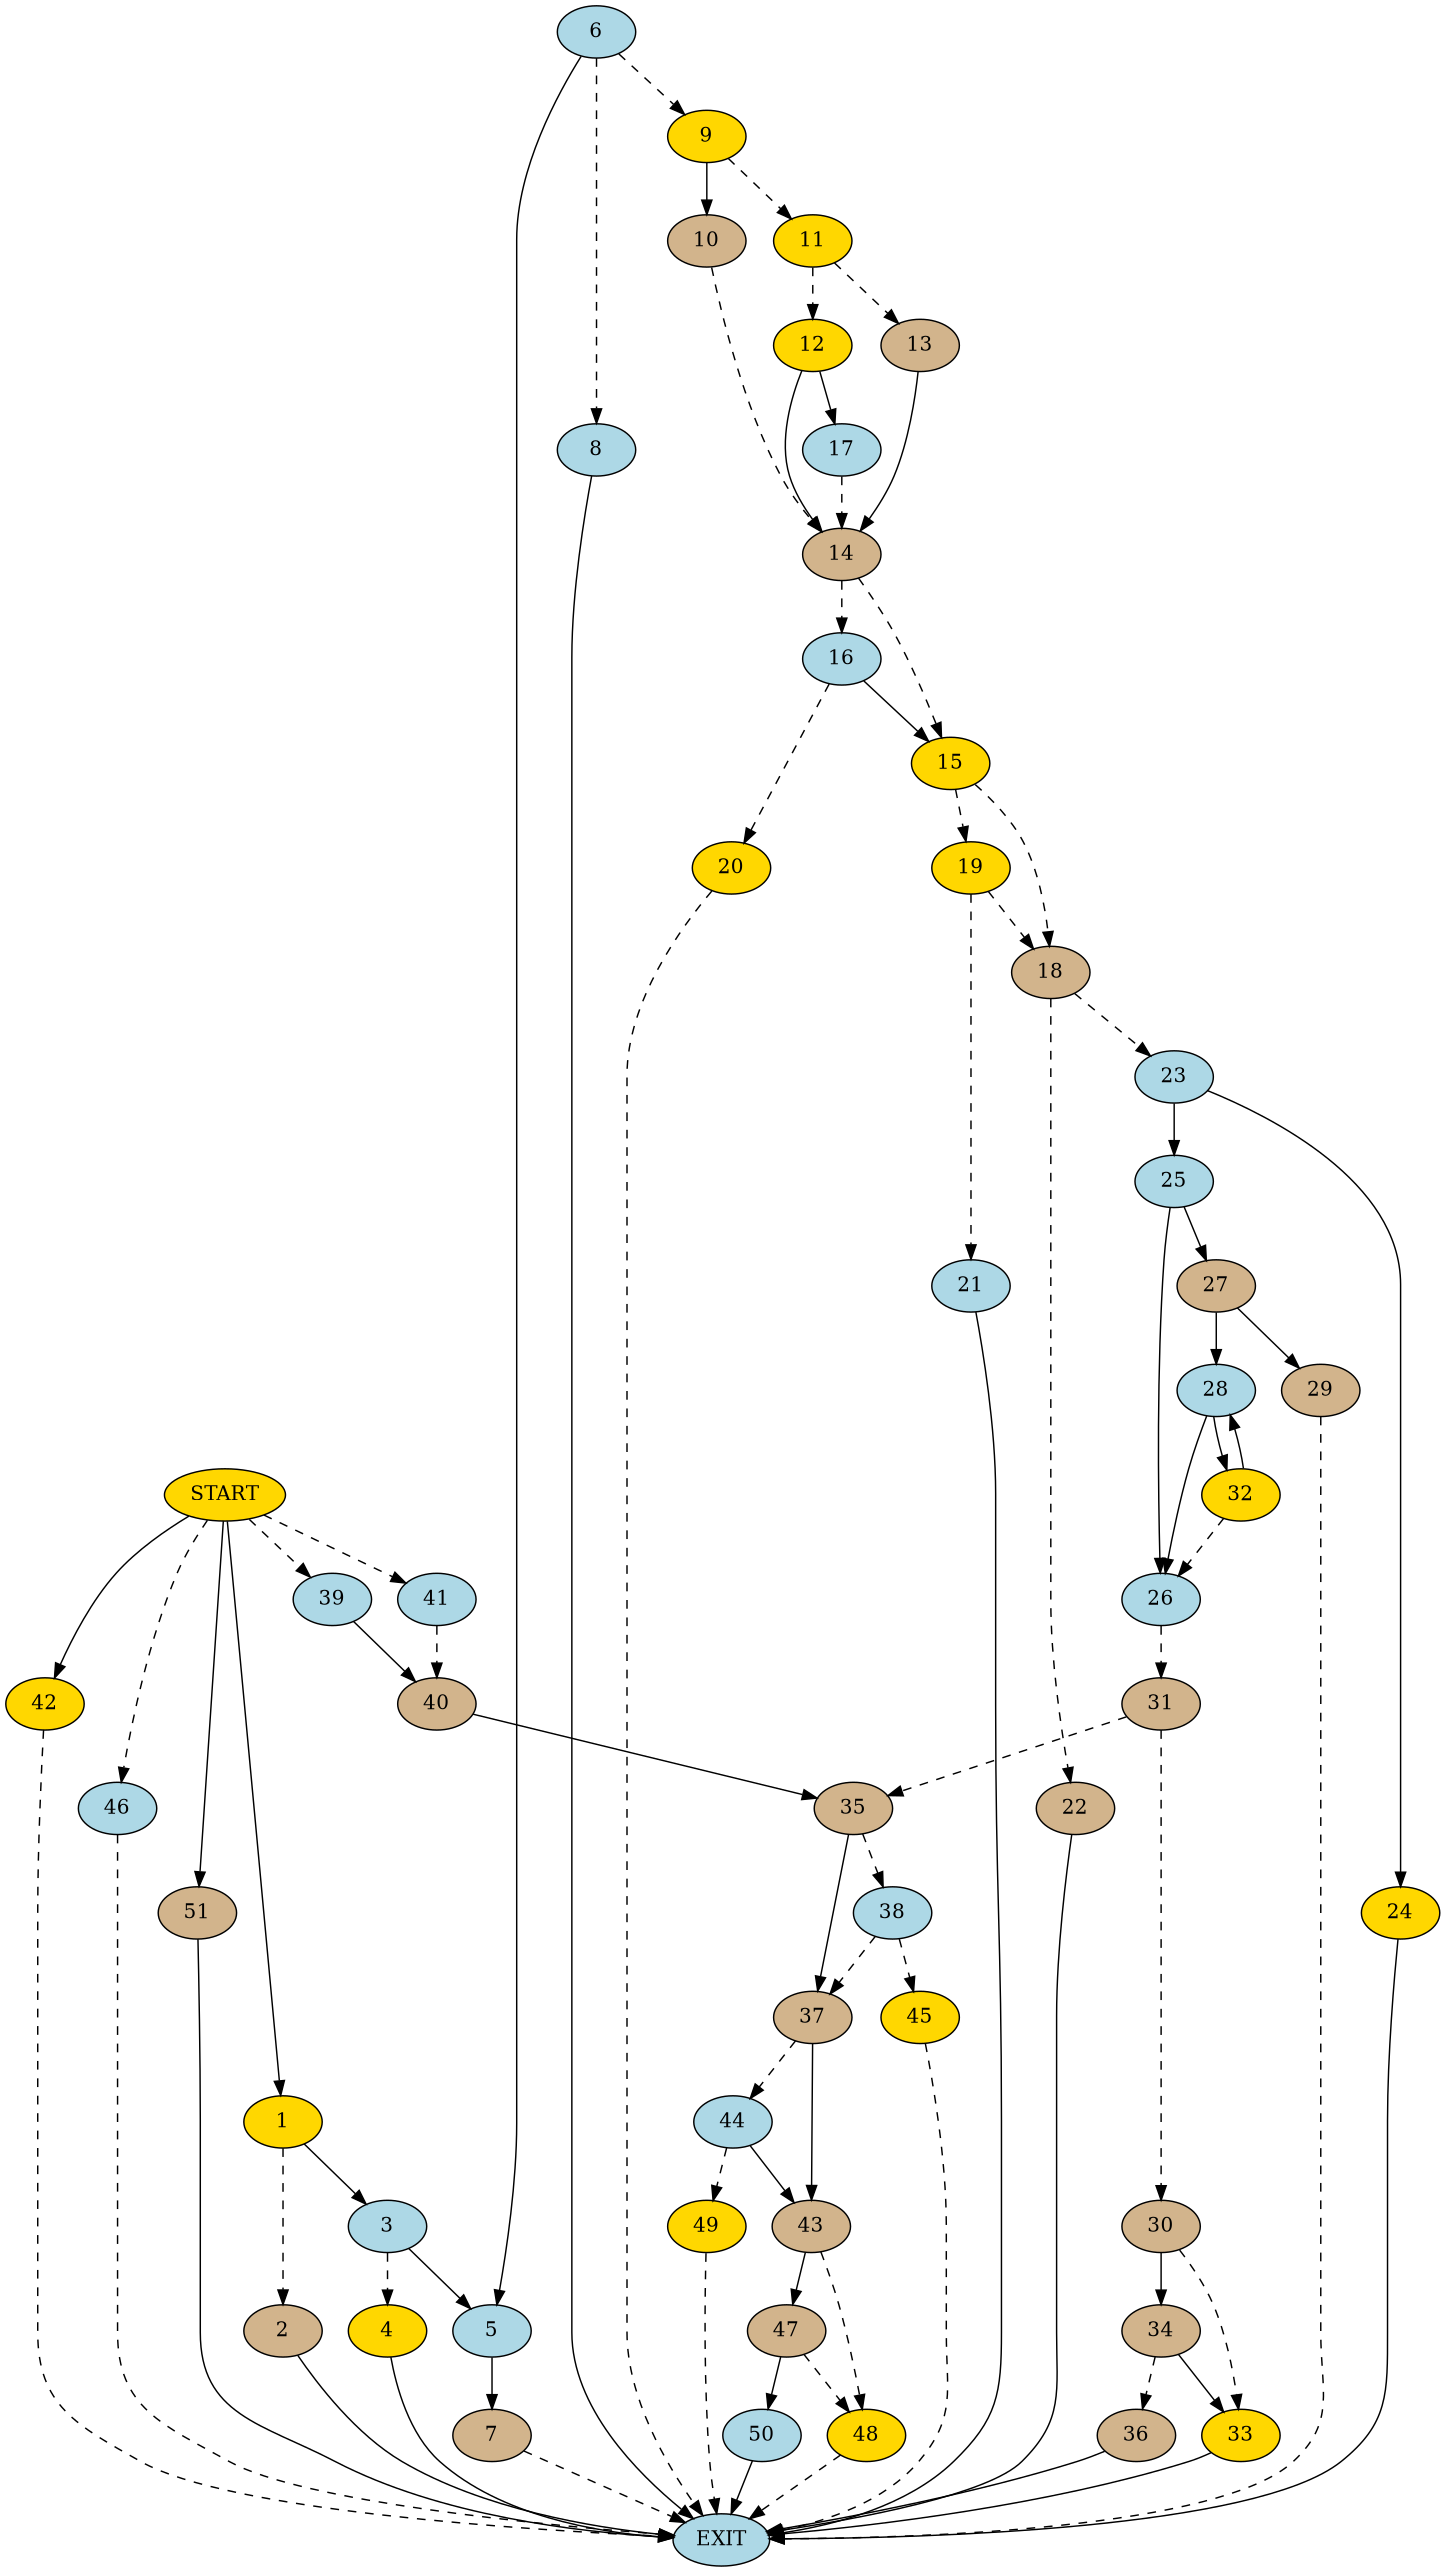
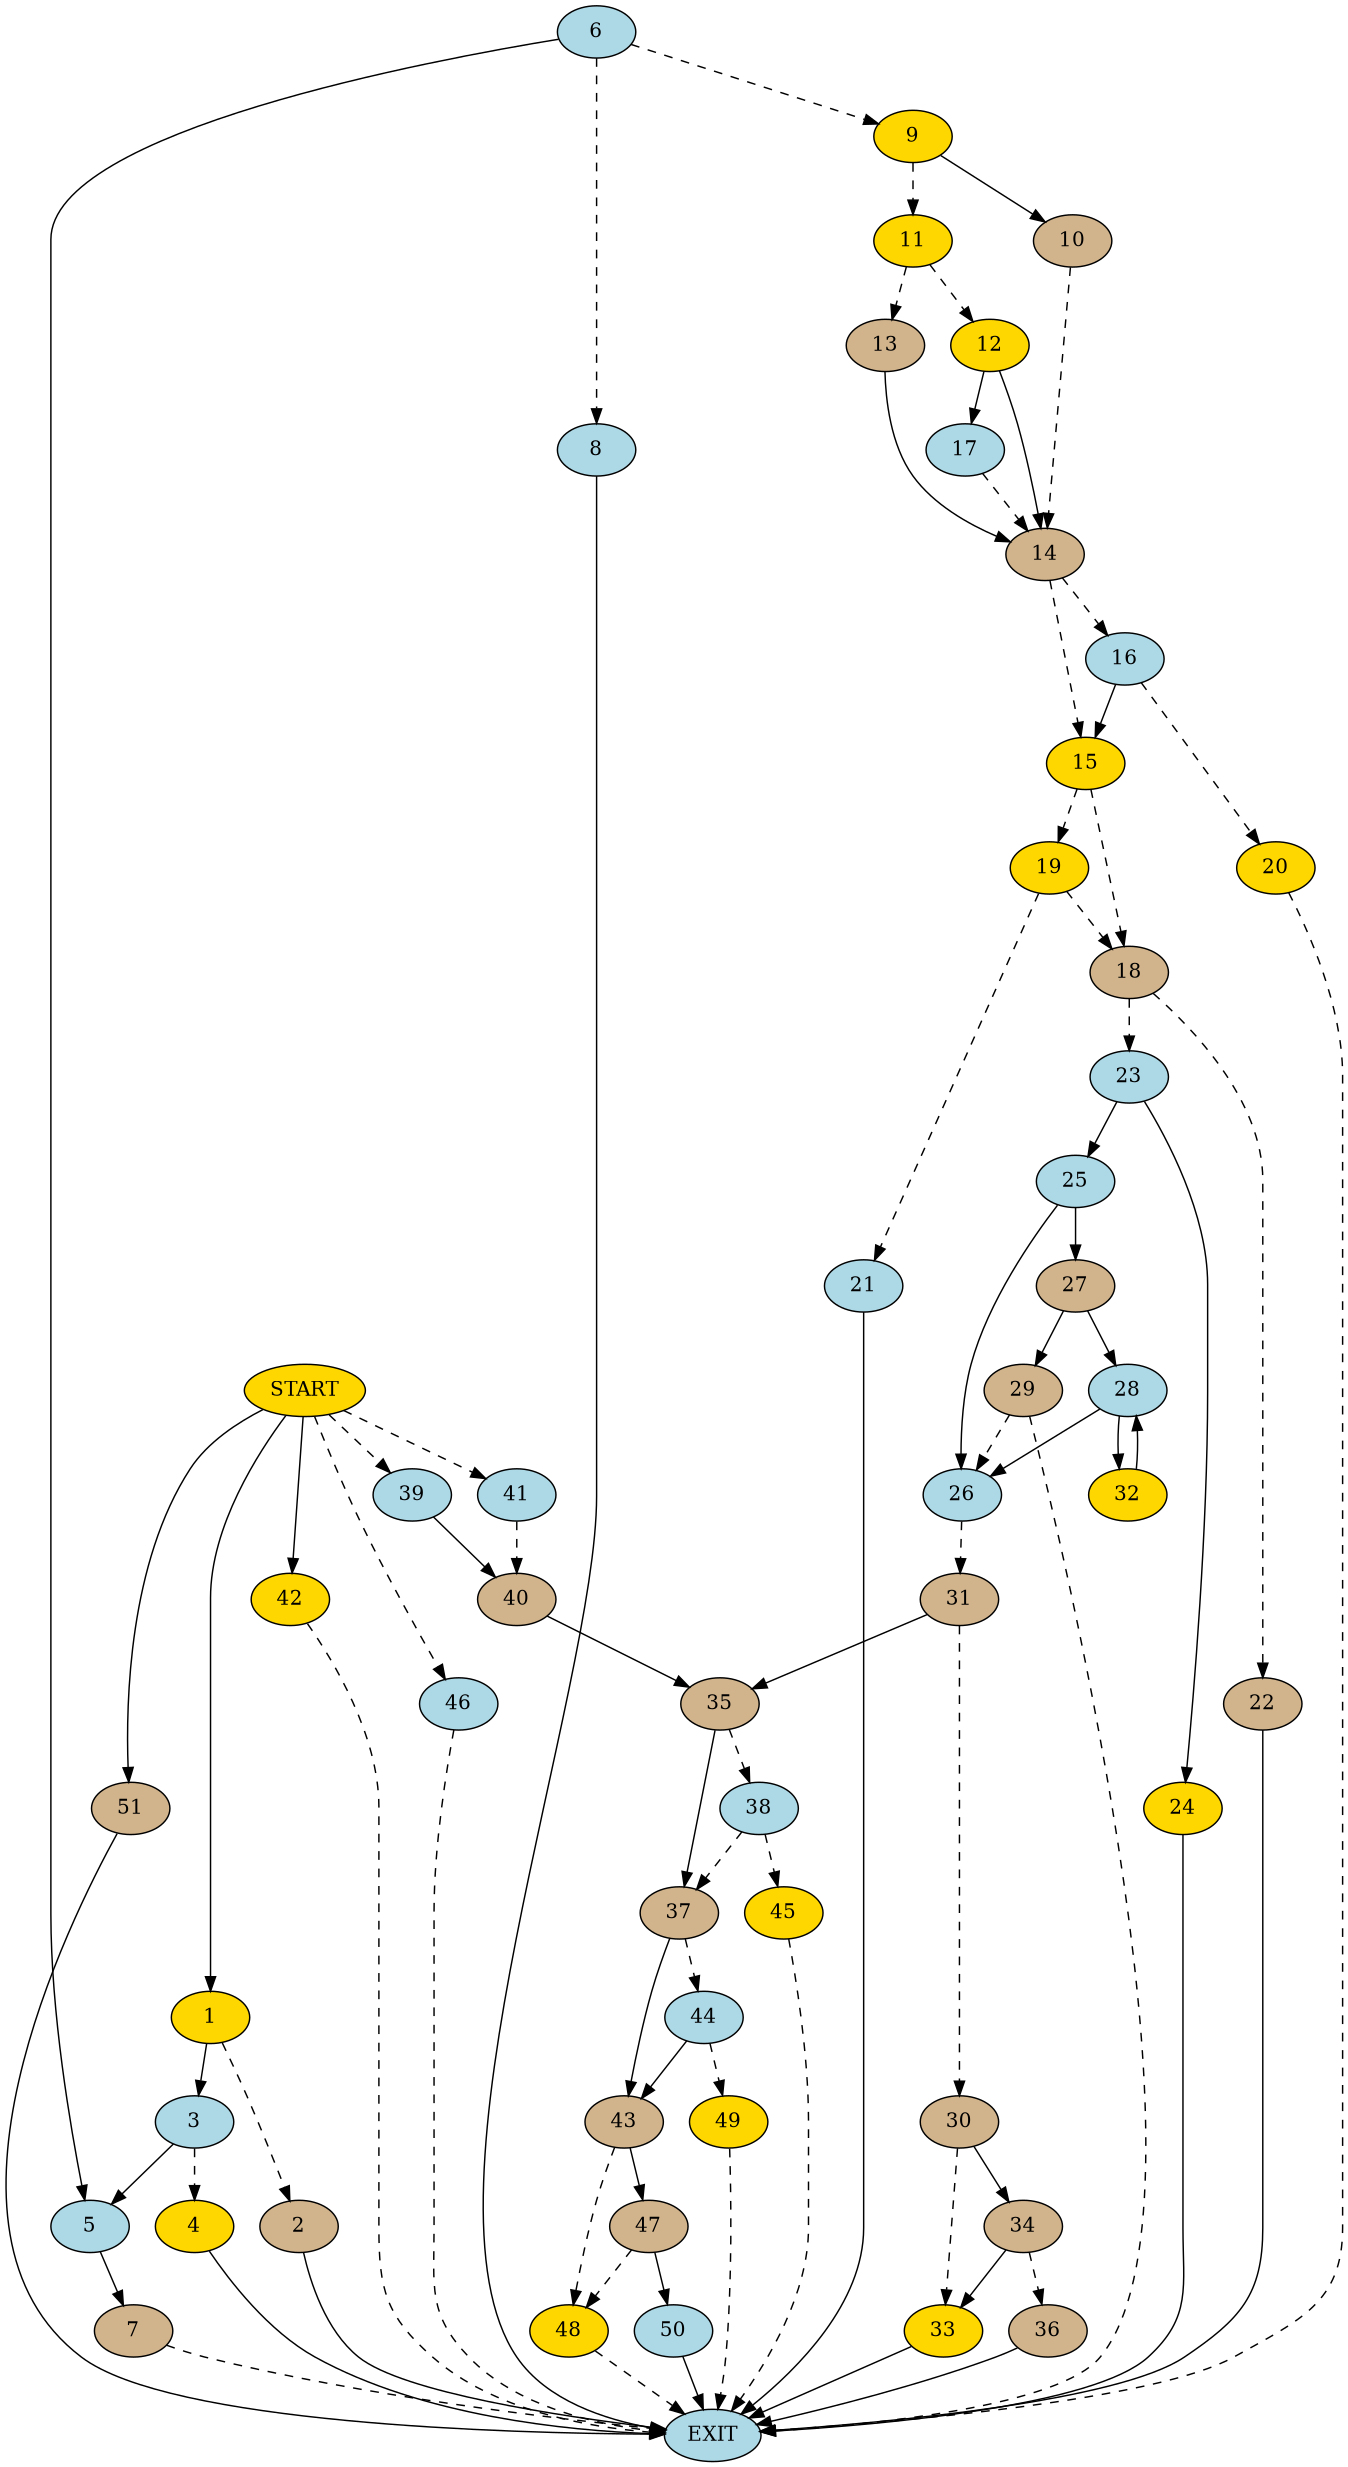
(1206, 1541) -> (997, 1436)
(1014, 1754) -> (847, 1649)
